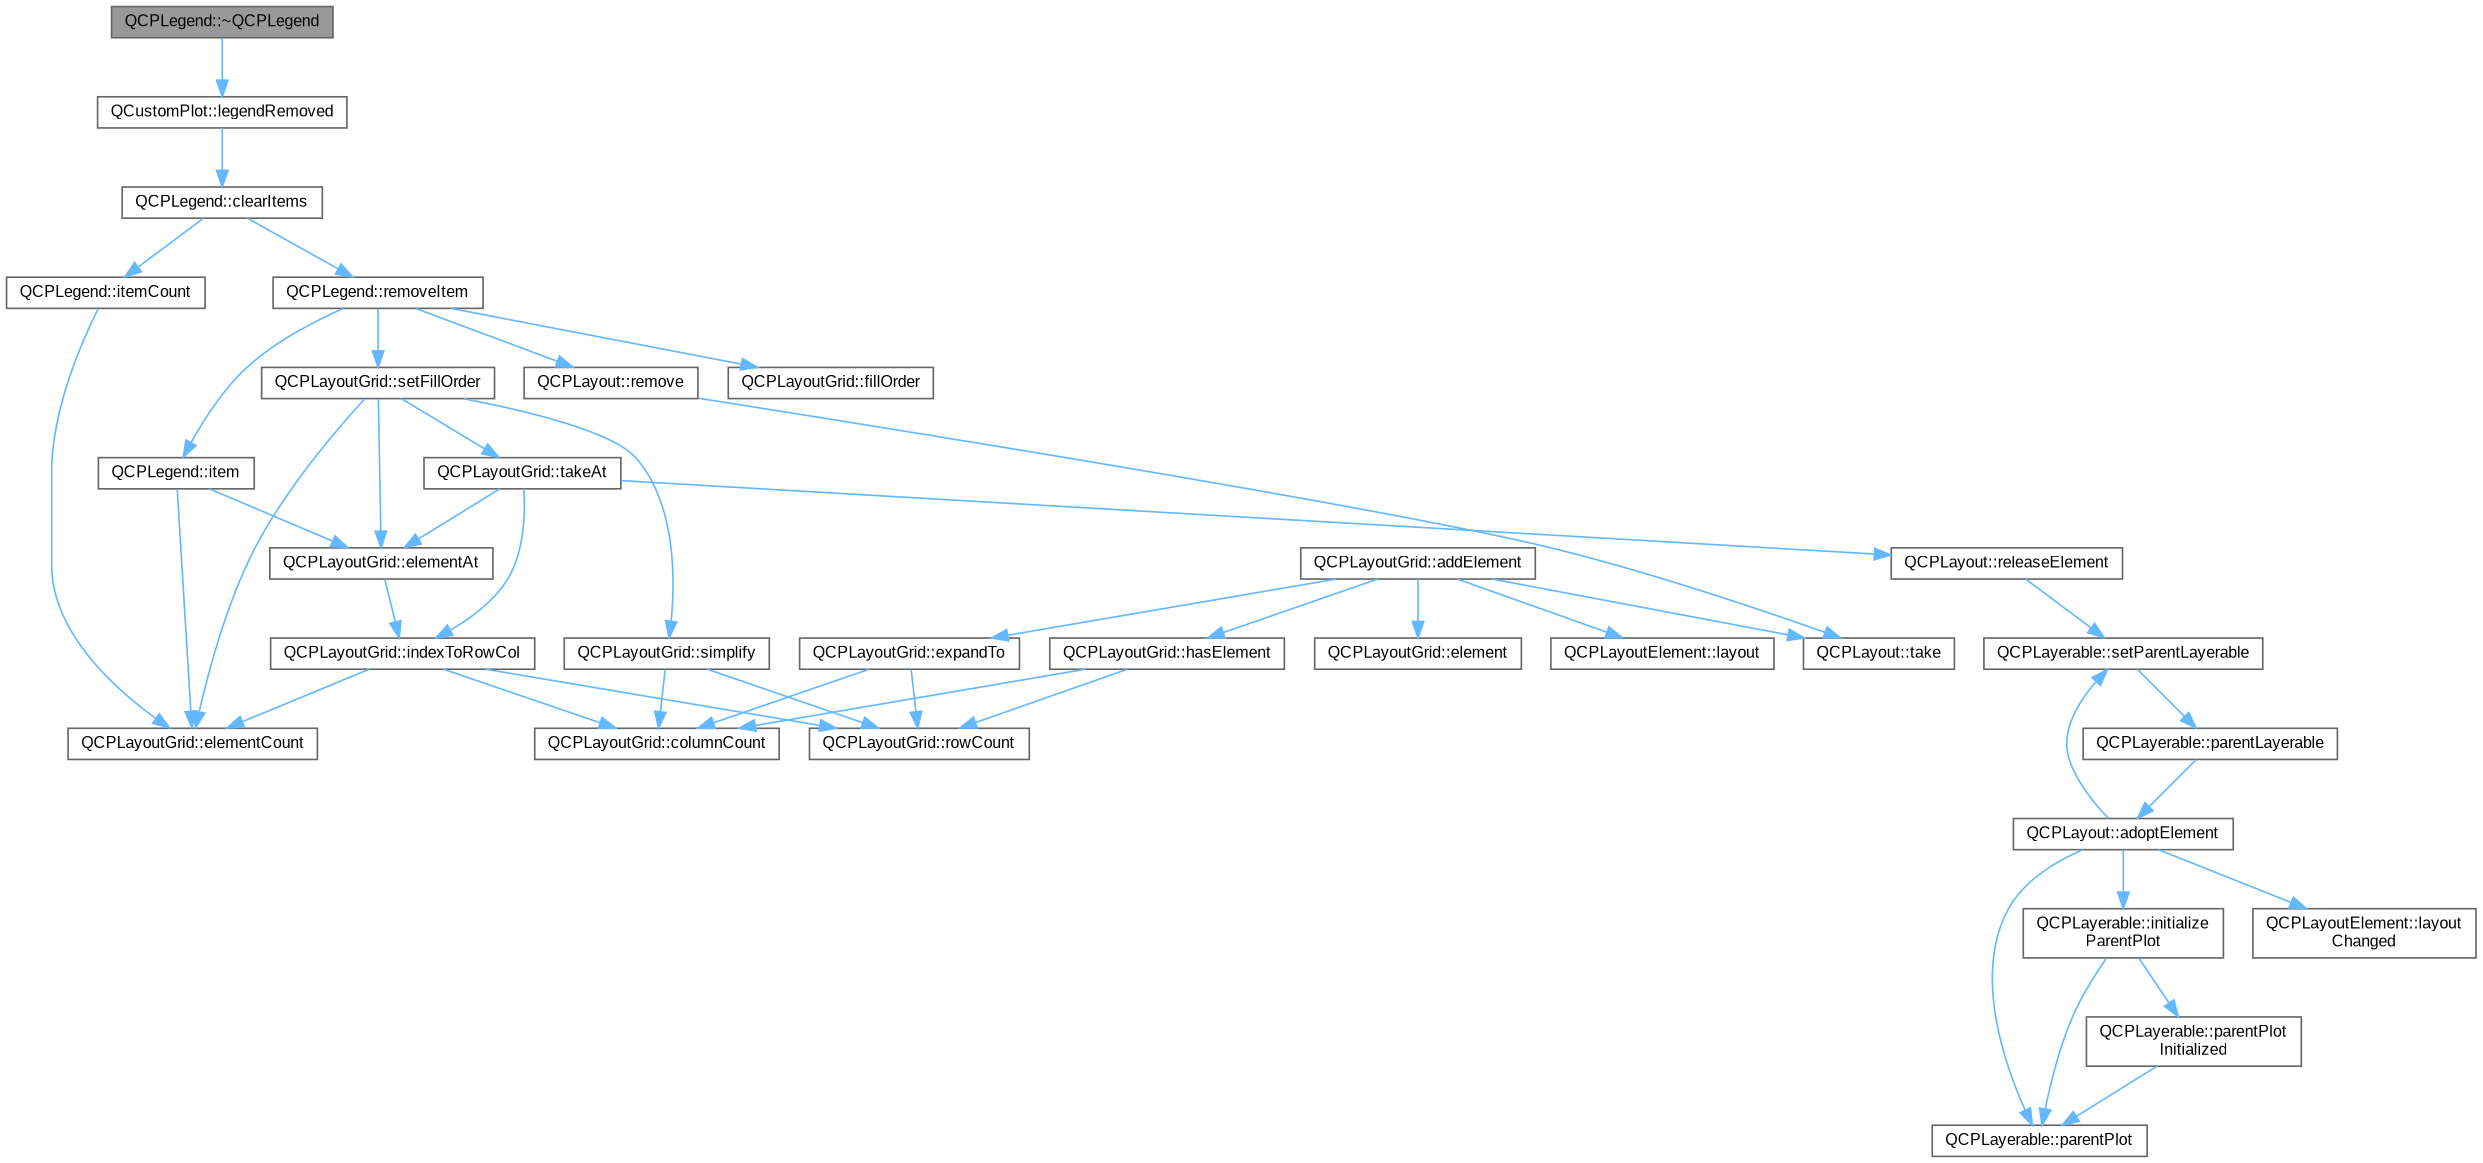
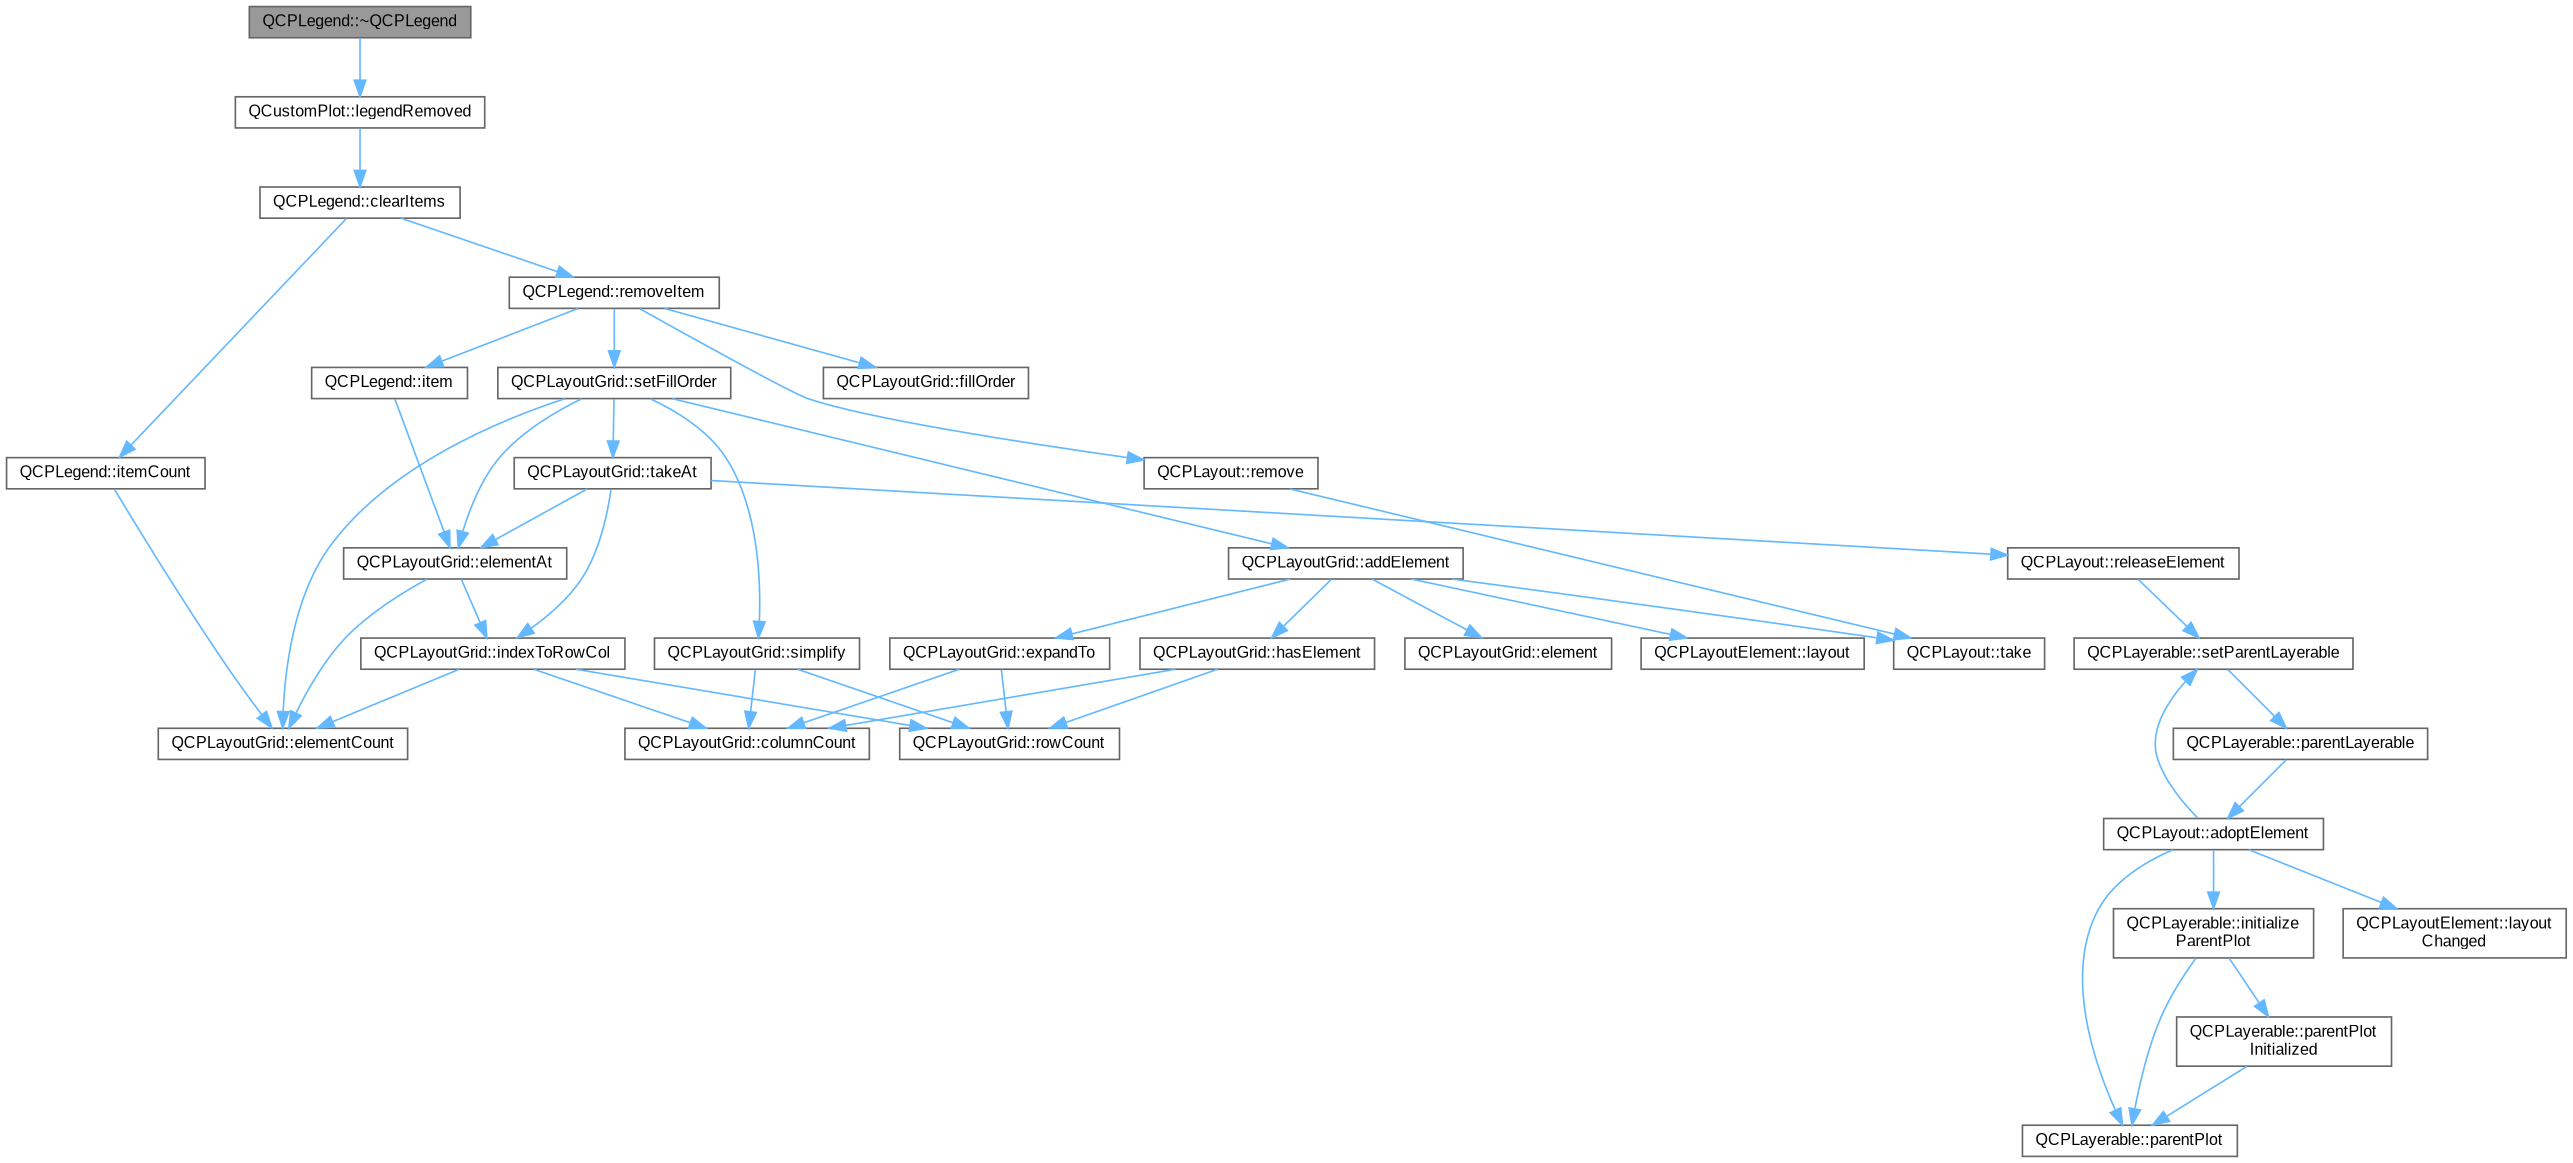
none -> (972, 471)
(184, 600) -> (349, 634)
